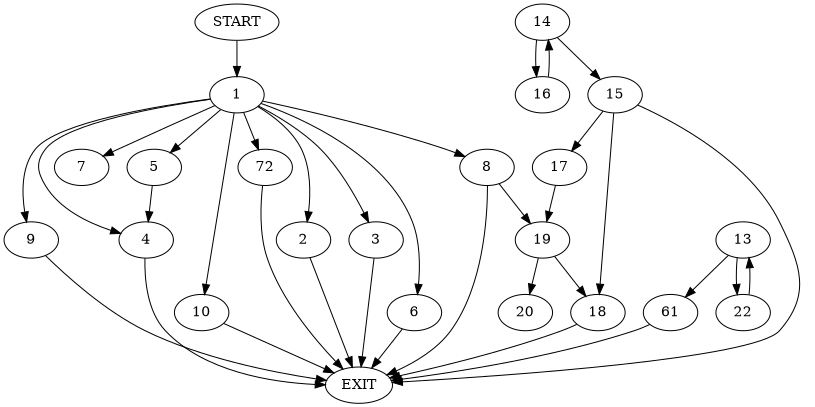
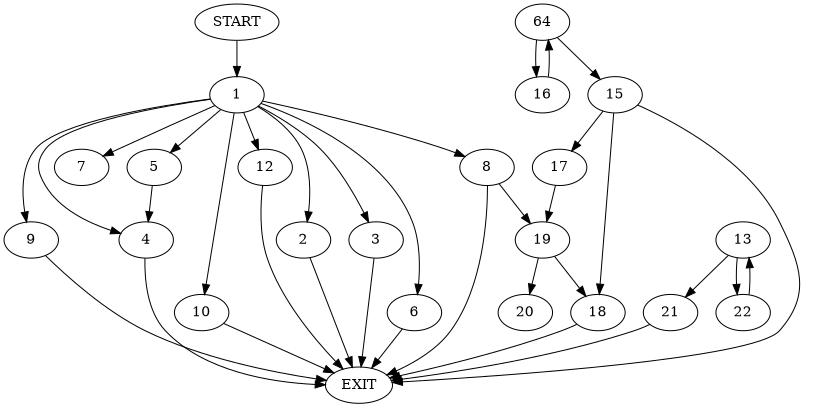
(542, 22) -> (542, 22)
(265, 167) -> (265, 167)
(671, 313) -> (671, 313)
